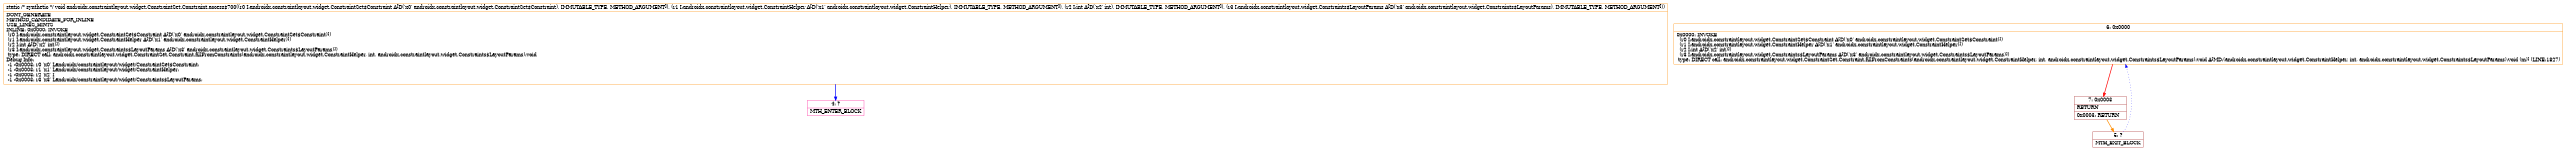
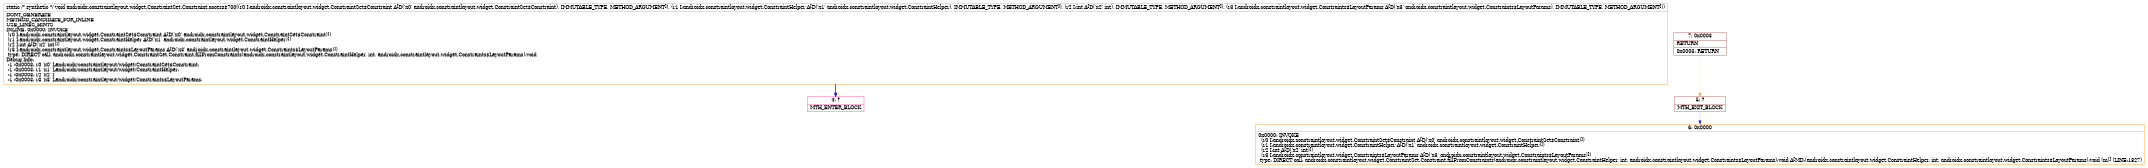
(2109, 79) -> none
(2109, 124) -> (1700, 74)
